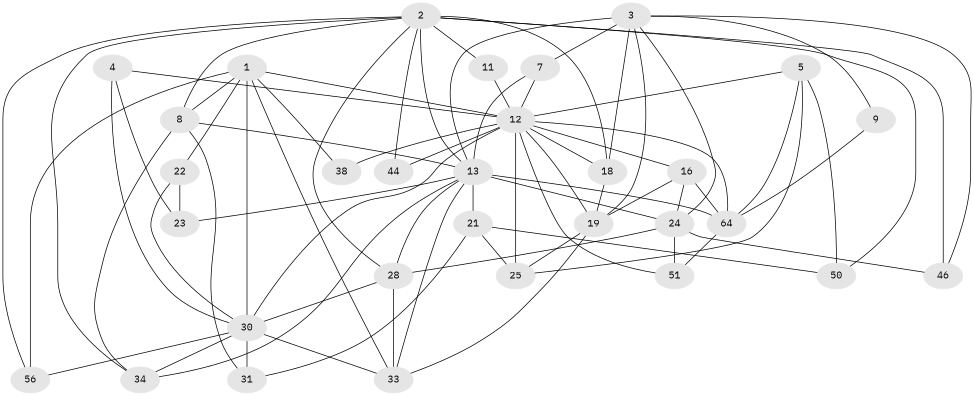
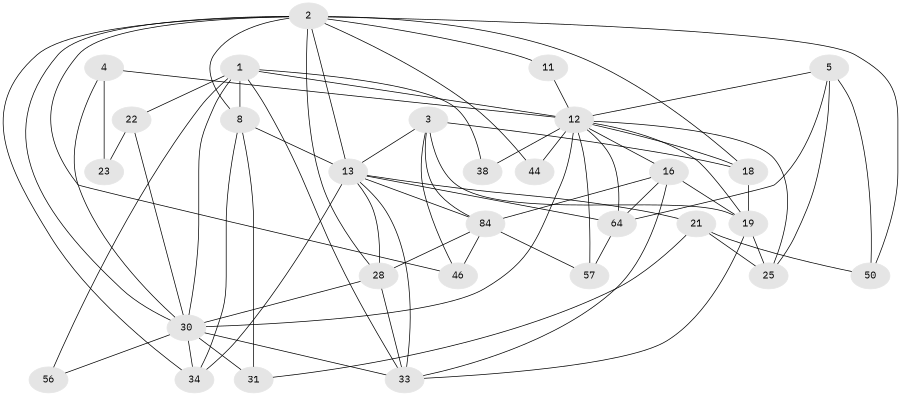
(61, 55) -> (34, 95)
(540, 68) -> none
(876, 120) -> none
(327, 201) -> none
(675, 224) -> (485, 224)
(675, 276) -> (589, 276)
none -> (577, 317)
